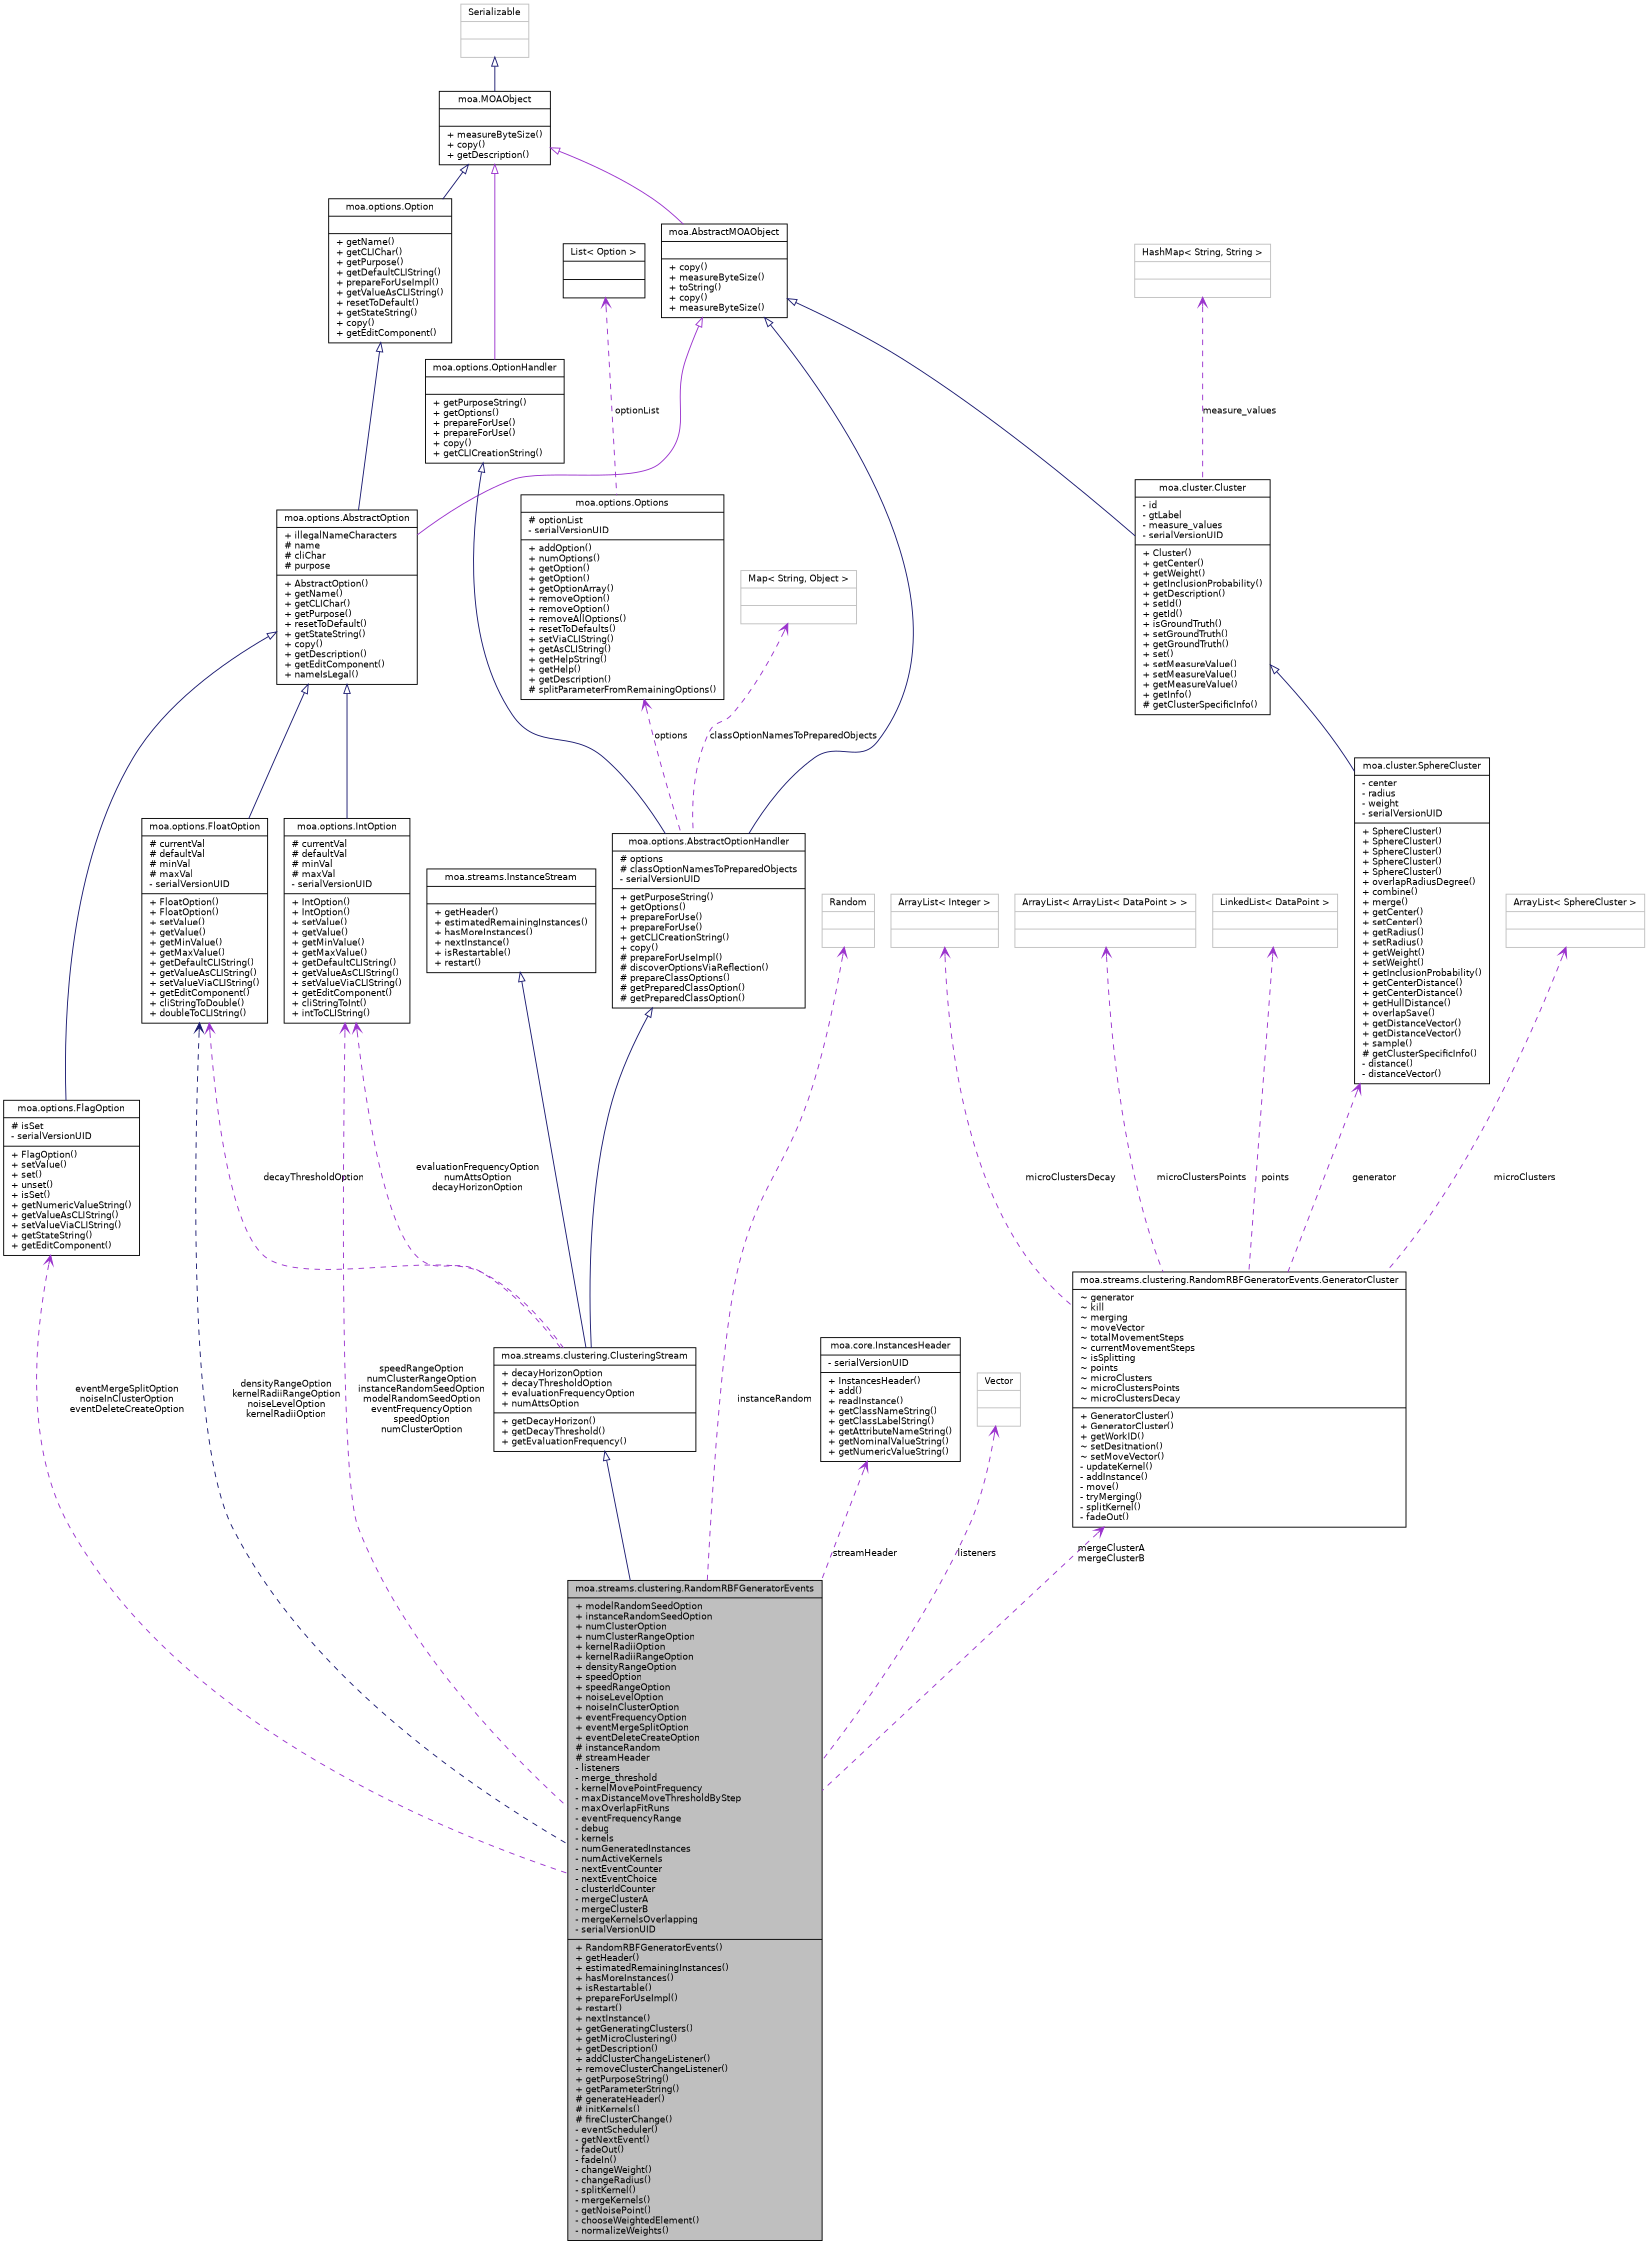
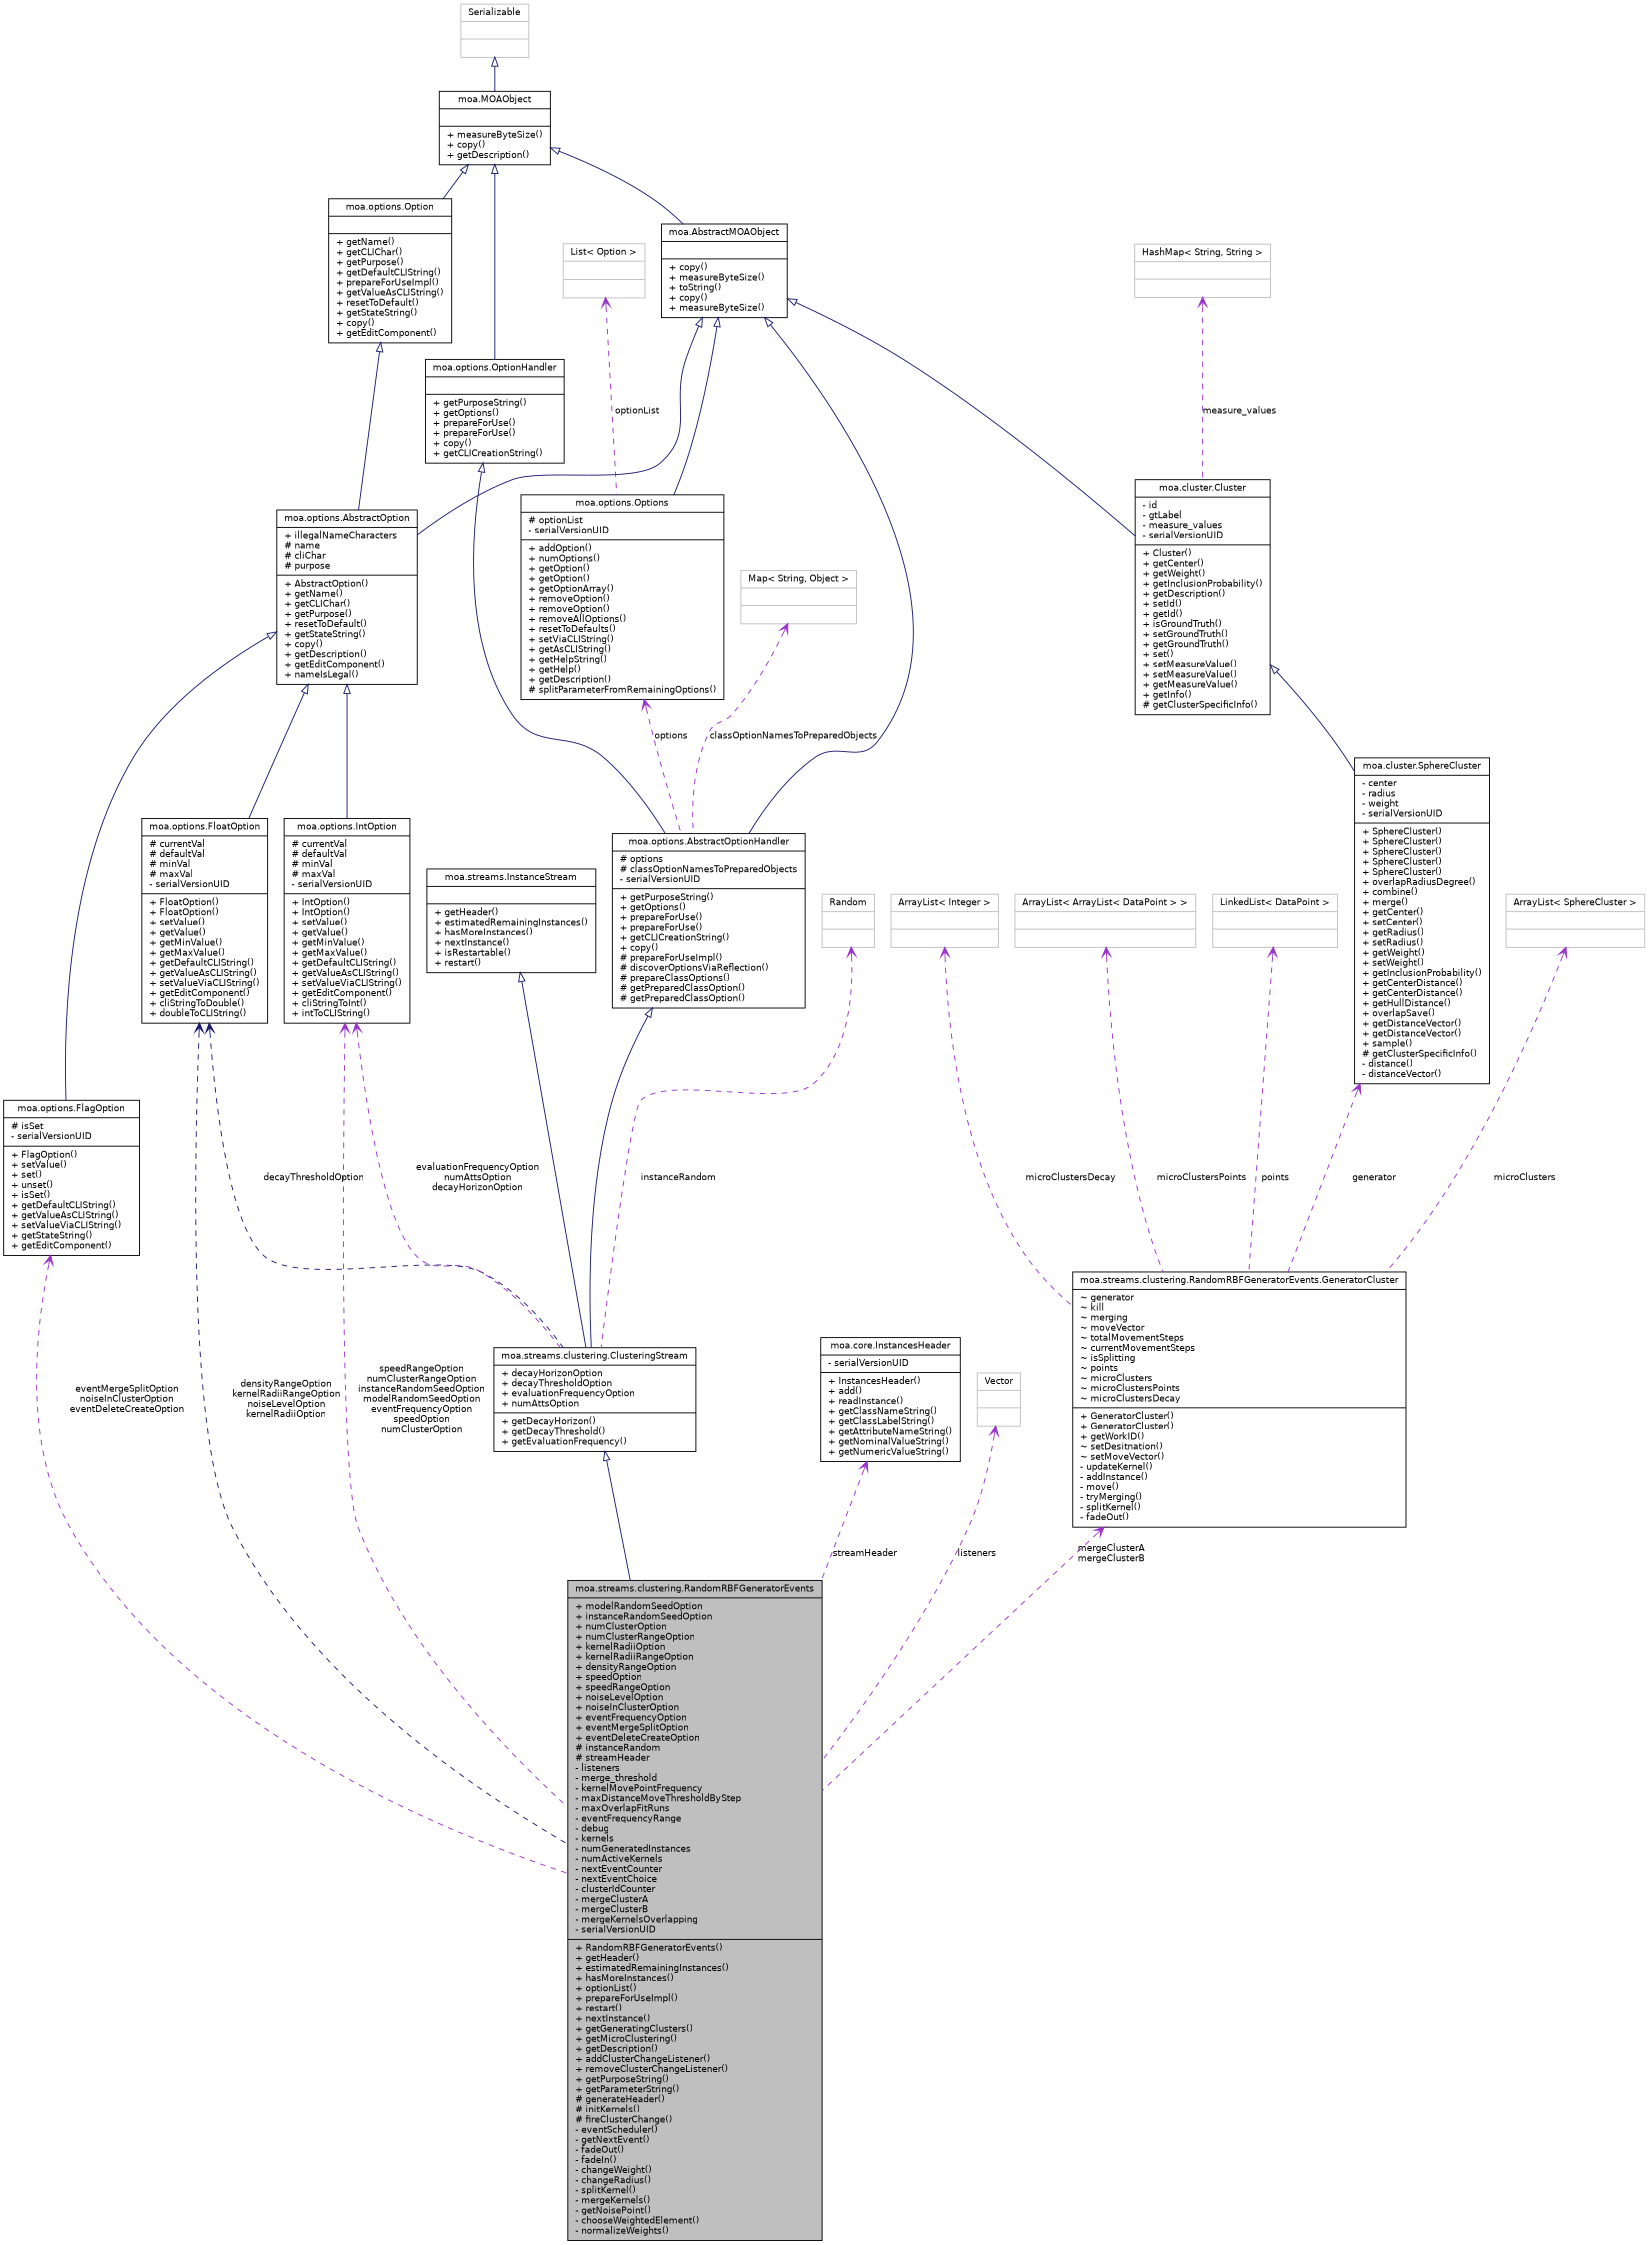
(625, 182) -> (625, 182)
(495, 267) -> (495, 267)
(604, 271) -> (604, 271)
none -> (700, 412)
(605, 475) -> (605, 475)
(72, 1205) -> (64, 1205)
(740, 1260) -> (670, 1091)
(312, 1269) -> (312, 1269)
(614, 1989) -> (606, 1989)
